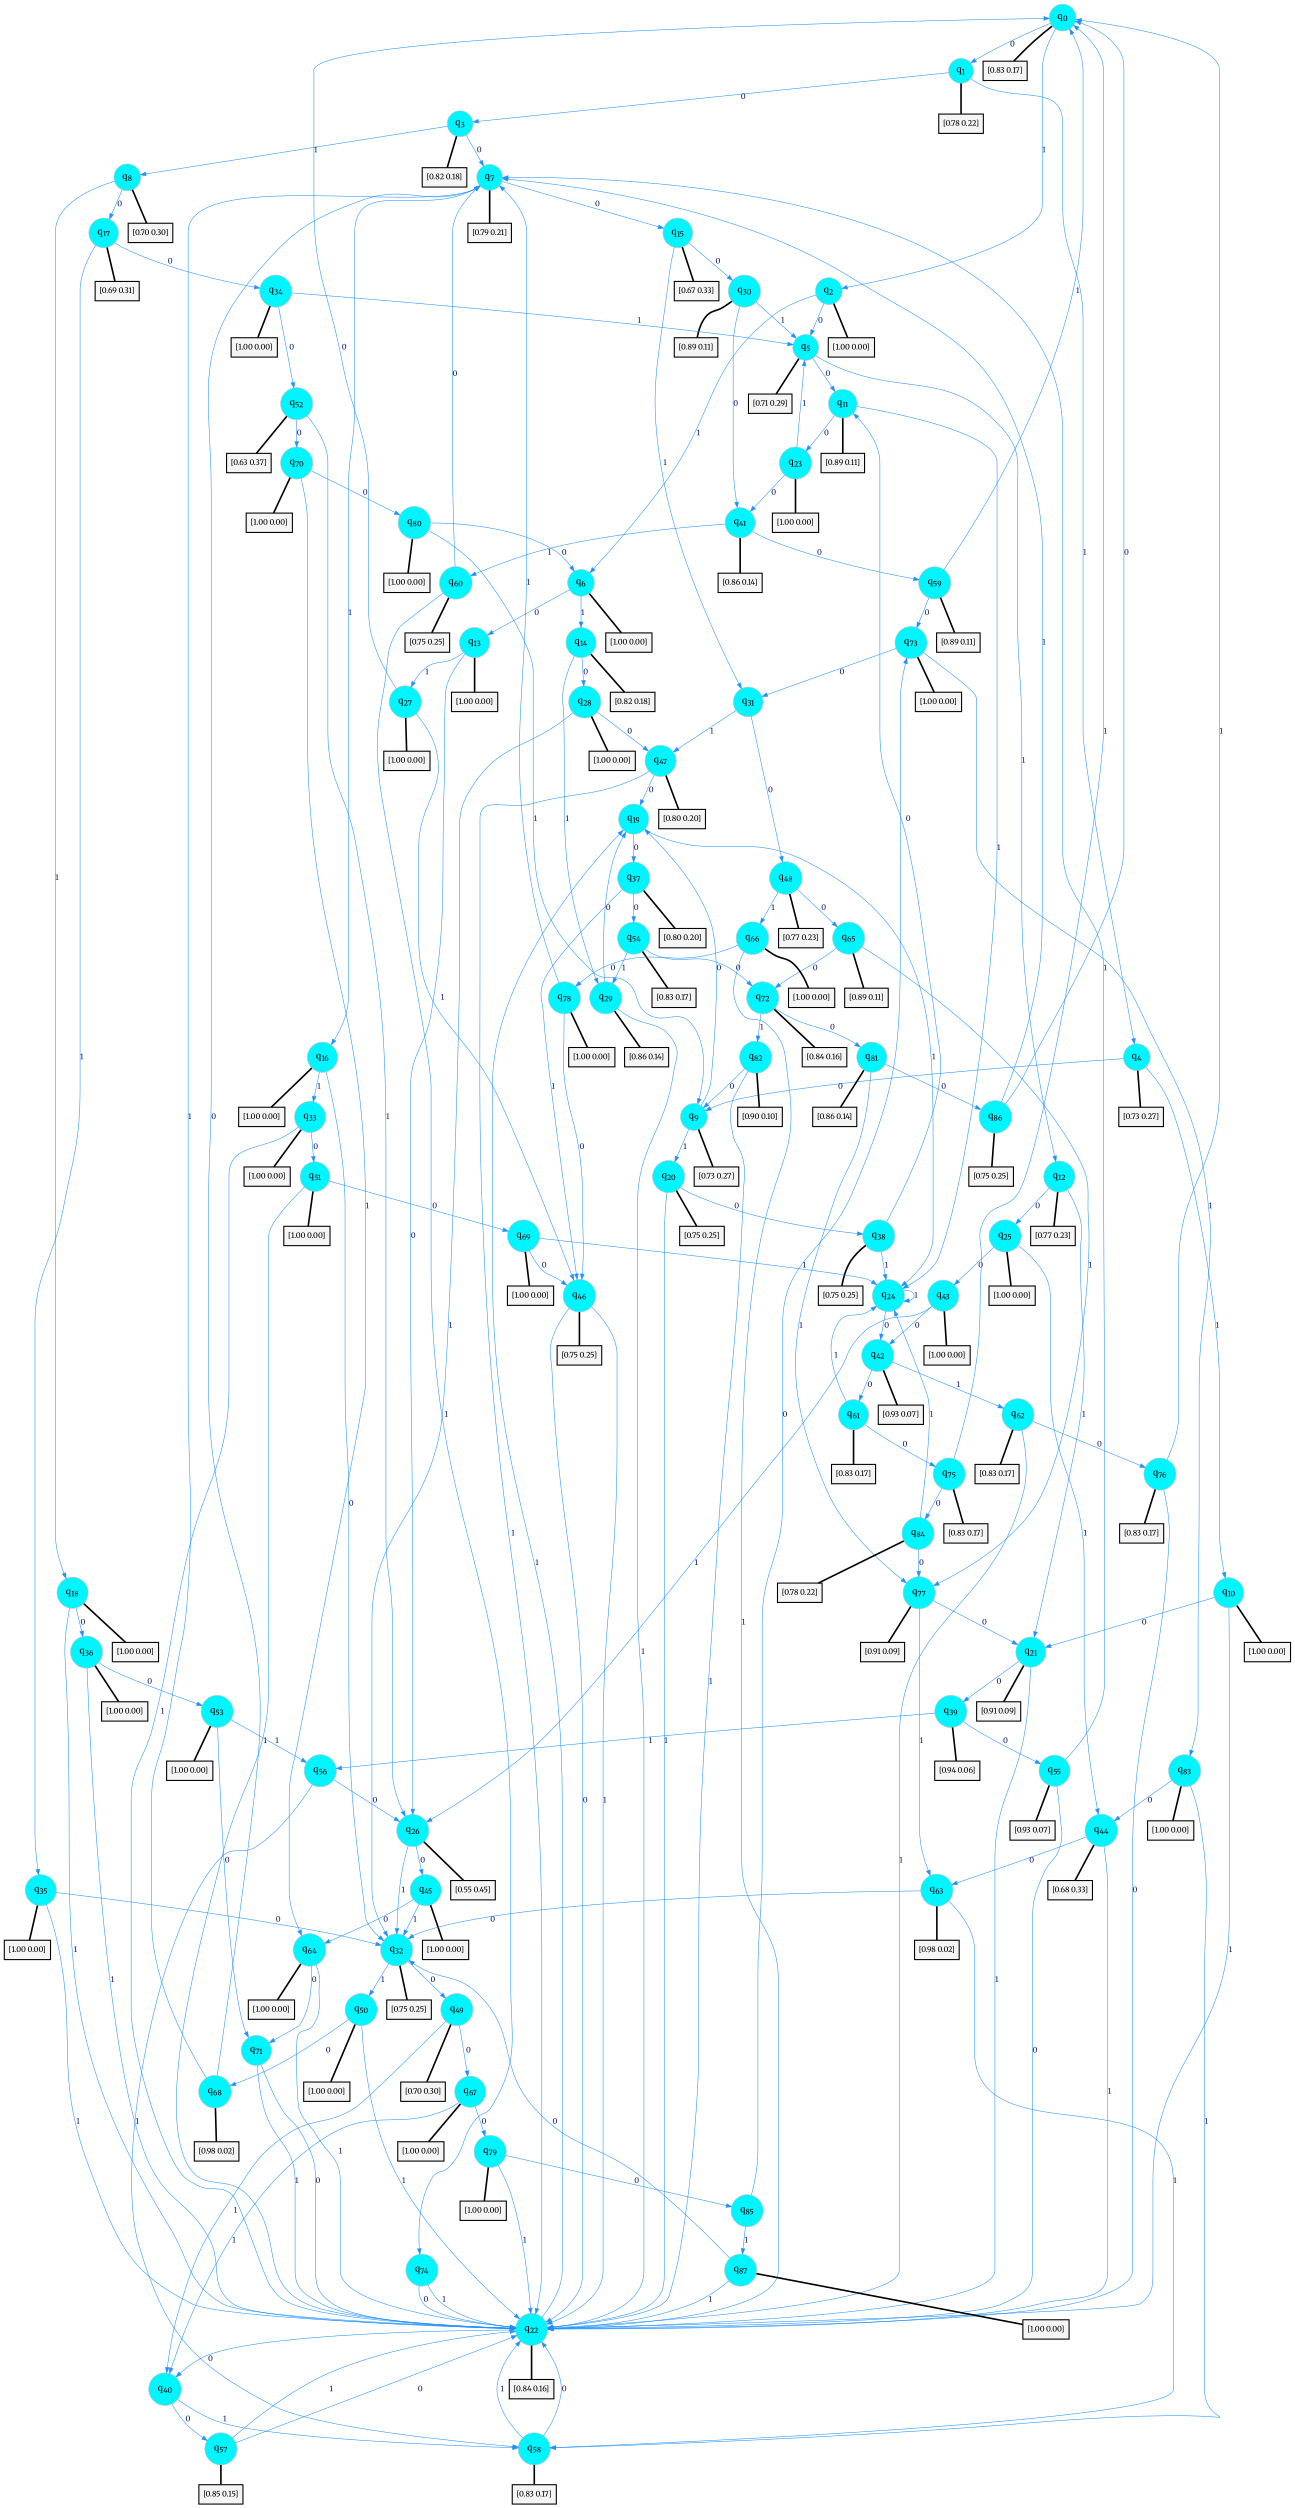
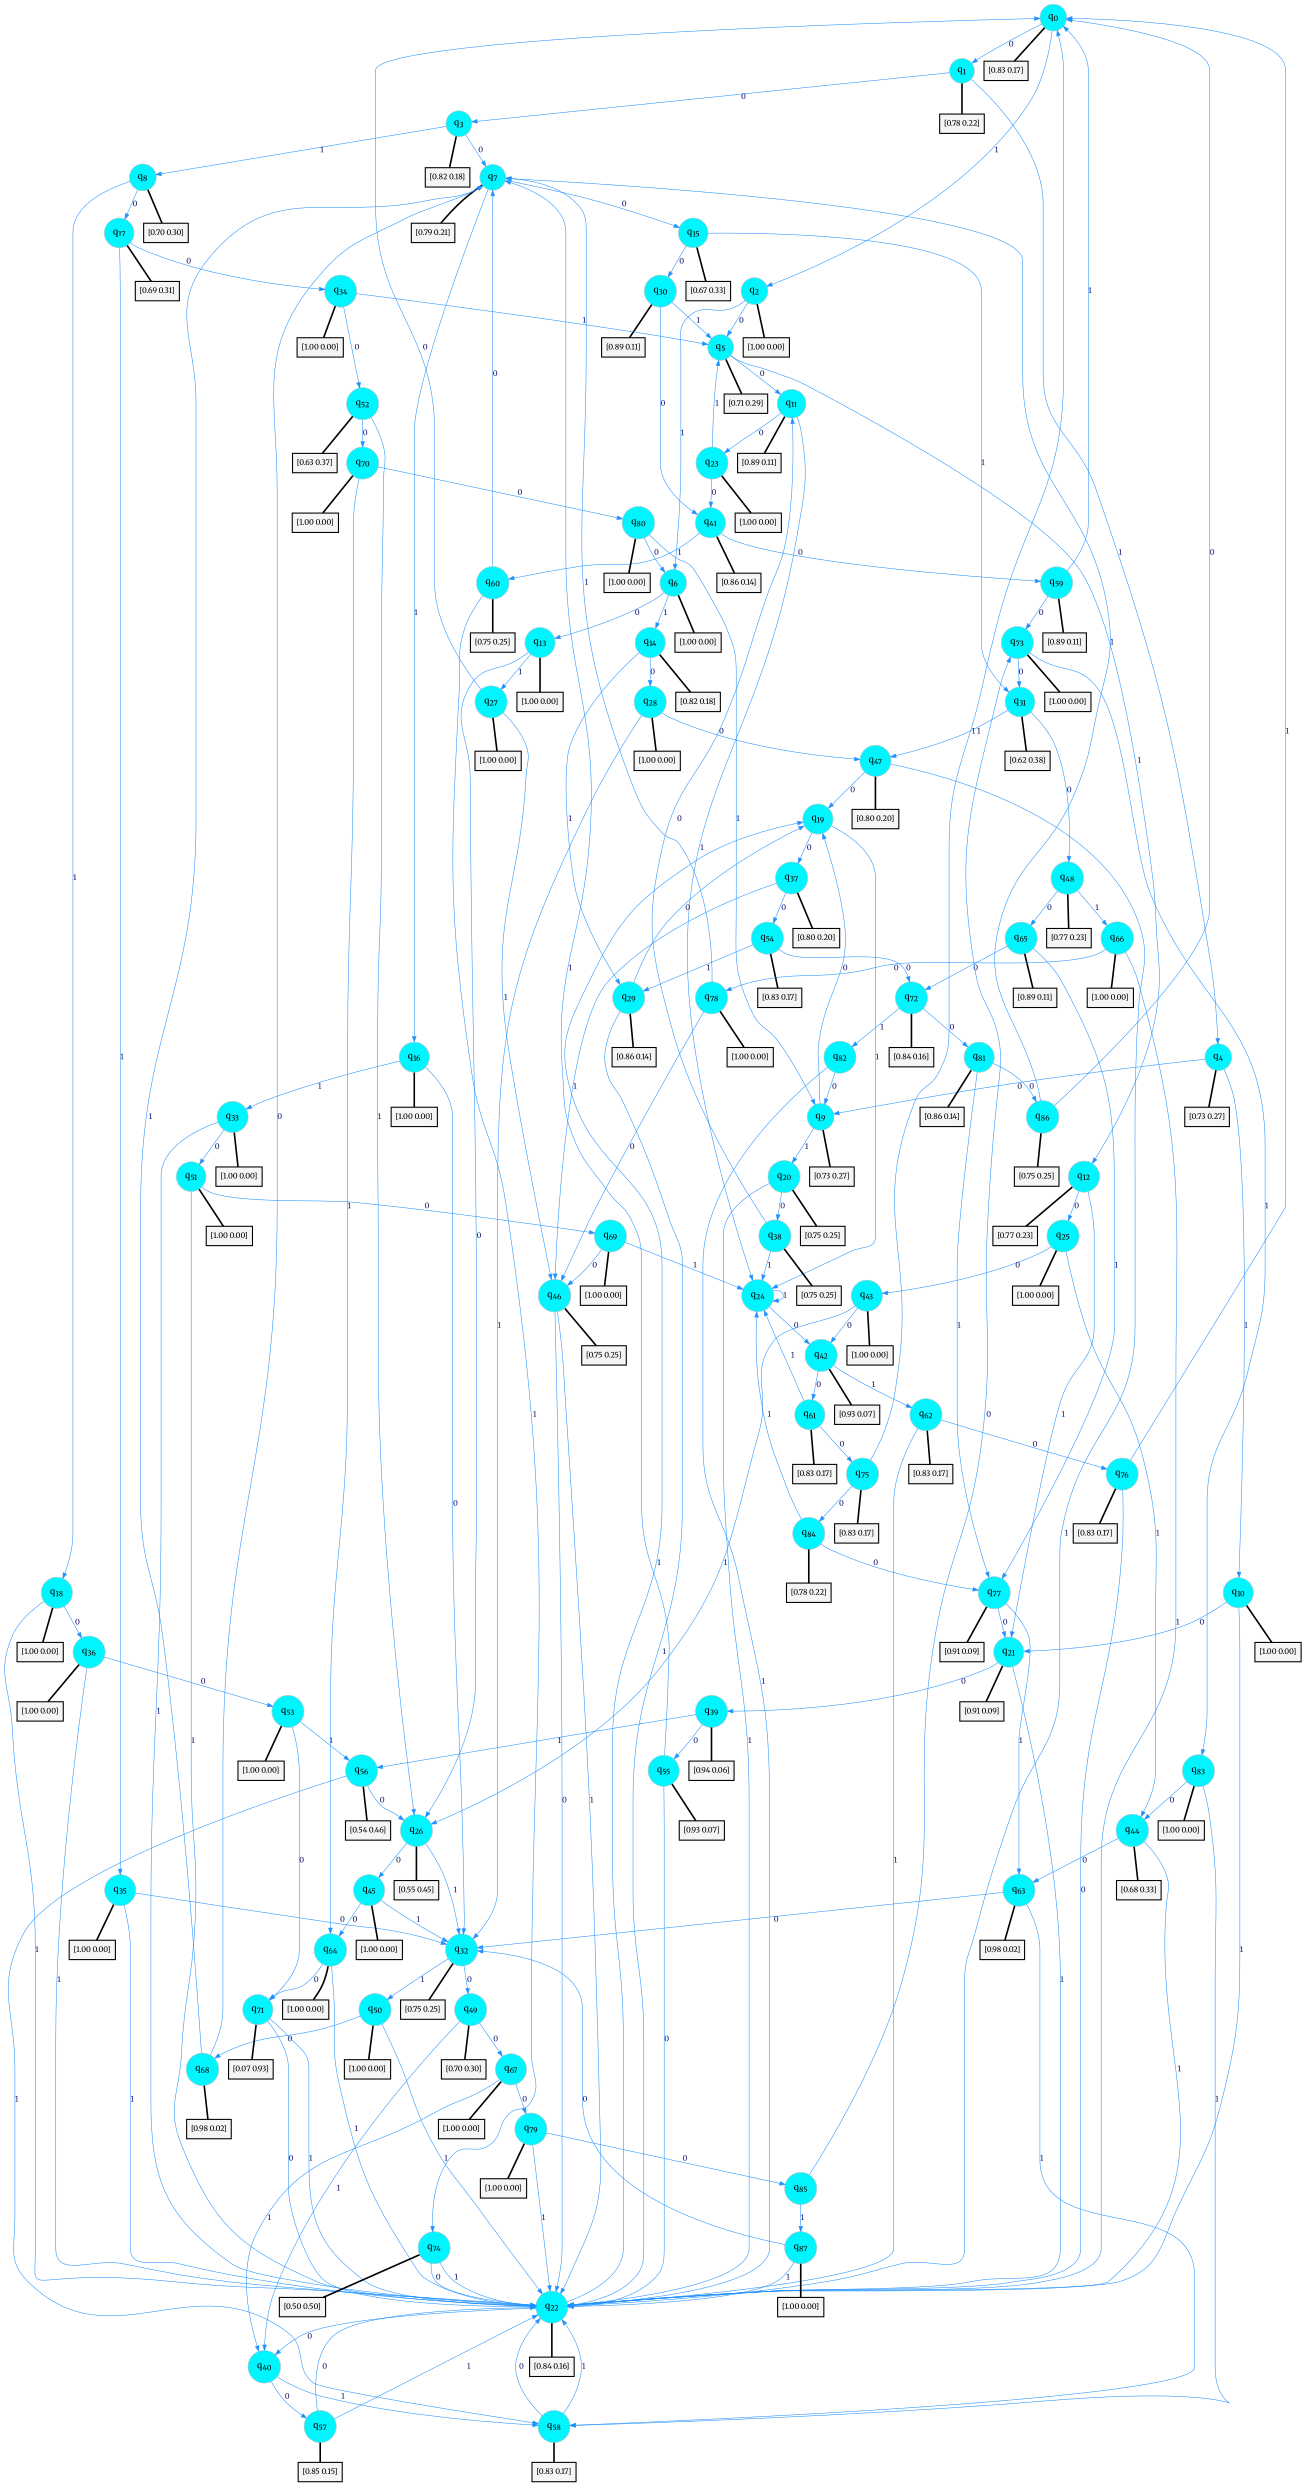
none -> (1028, 761)
(760, 1117) -> none
none -> (368, 1831)
none -> (251, 2069)
none -> (302, 2307)
